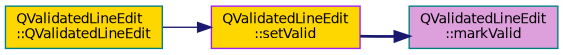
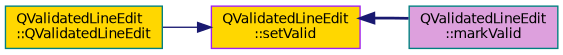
(377, 36) -> (391, 18)
